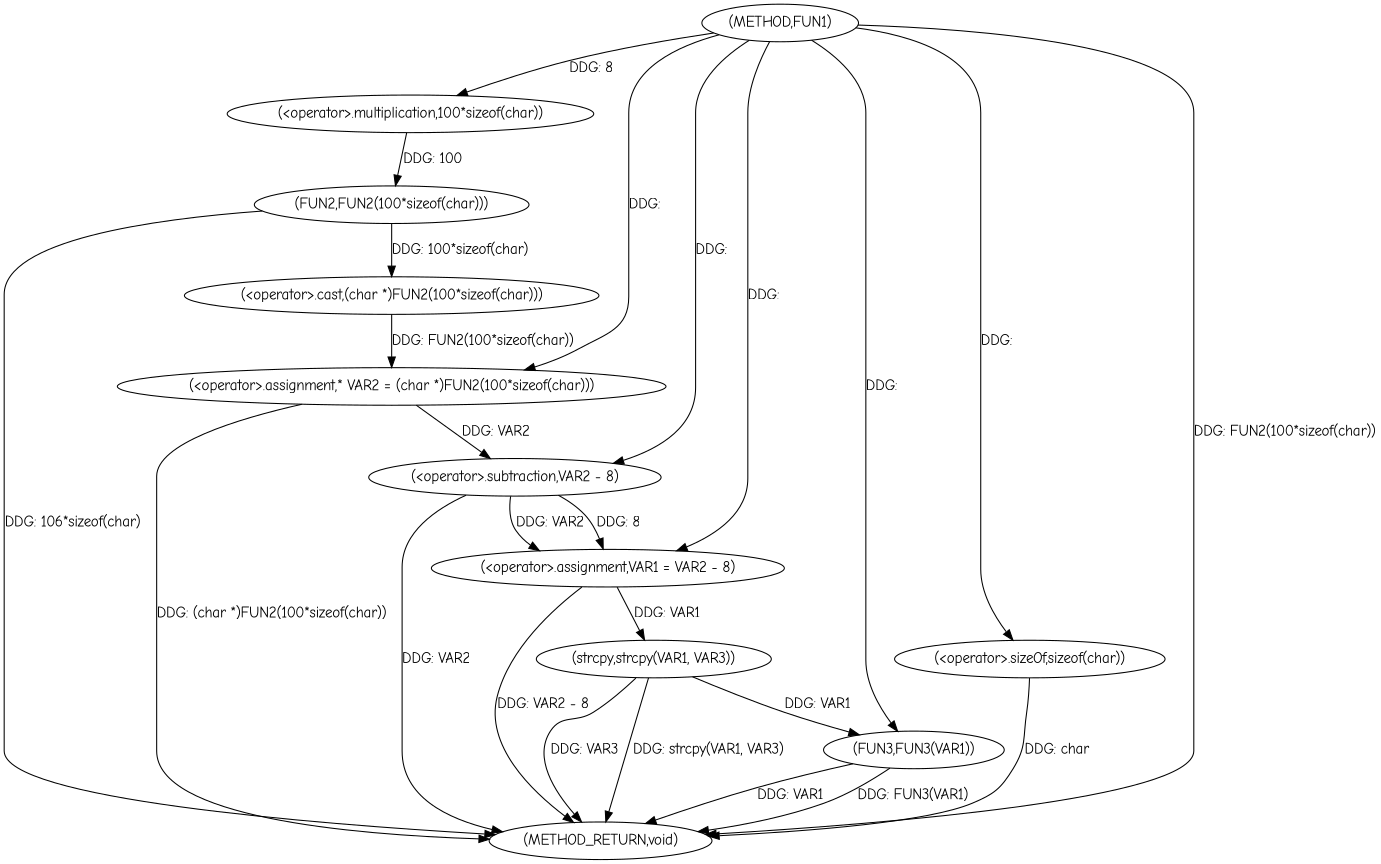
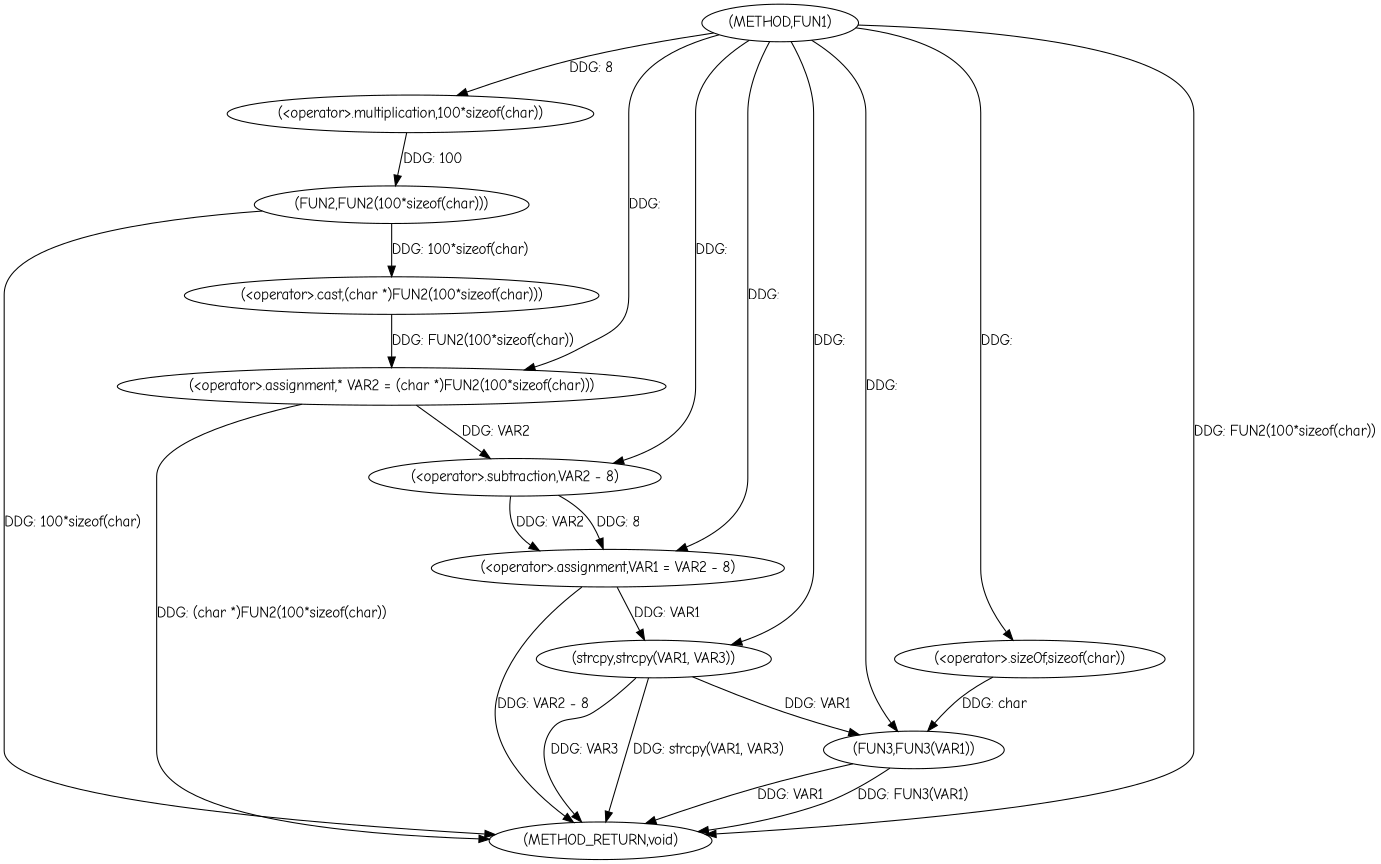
none -> (814, 358)
(73, 523) -> (73, 523)
(402, 673) -> none
(969, 804) -> (961, 697)
